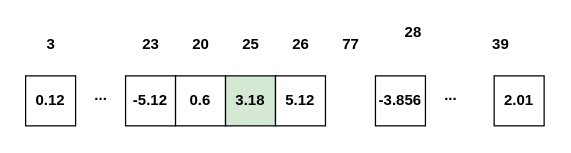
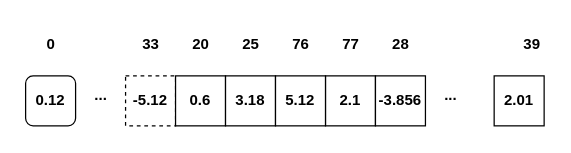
(413, 32) -> (401, 44)
(51, 44) -> (51, 44)
(151, 44) -> (151, 44)
(301, 44) -> (301, 44)
(501, 44) -> (532, 44)
(51, 101) -> (51, 101)
(151, 101) -> (151, 101)
(251, 101) -> (251, 101)
none -> (351, 101)
